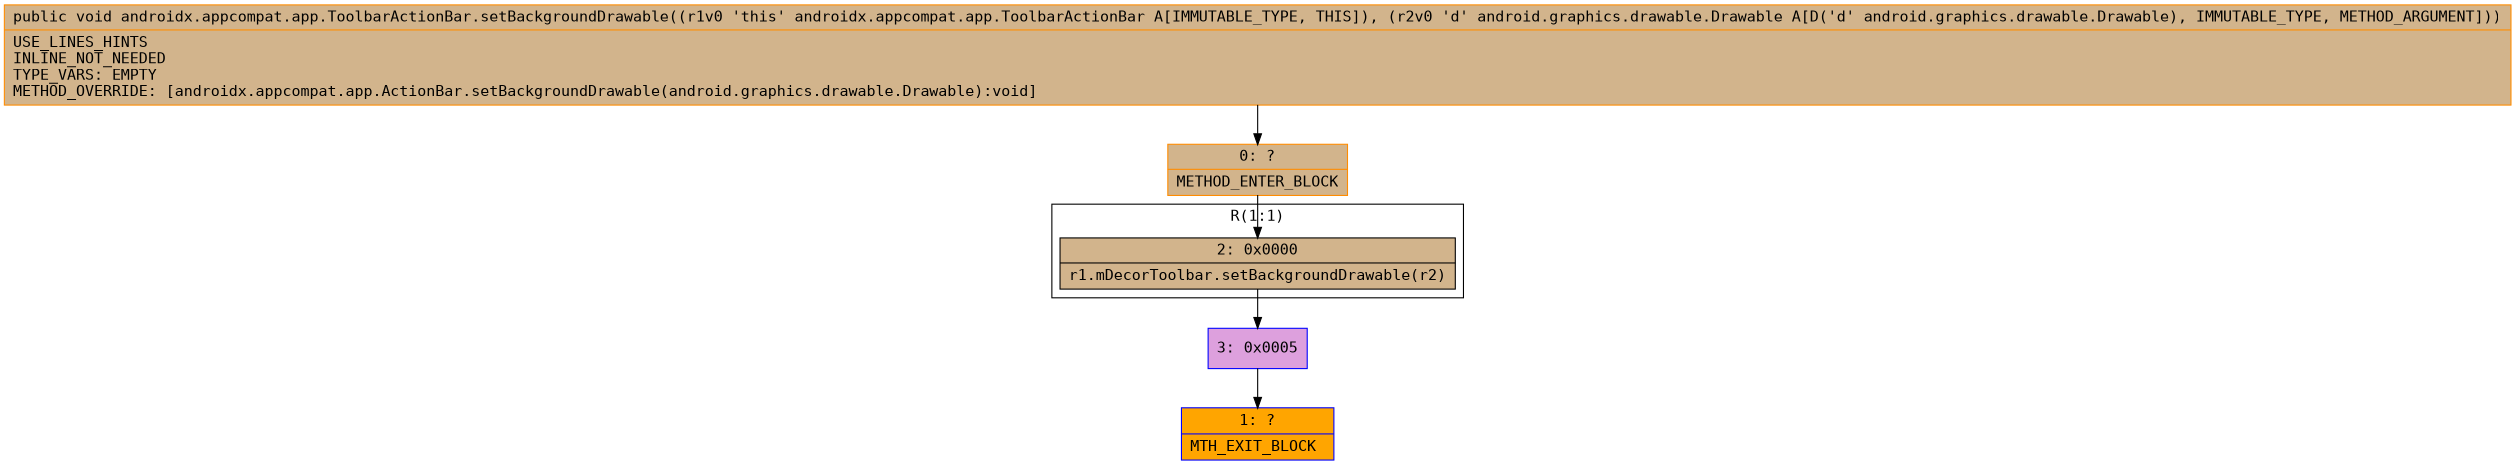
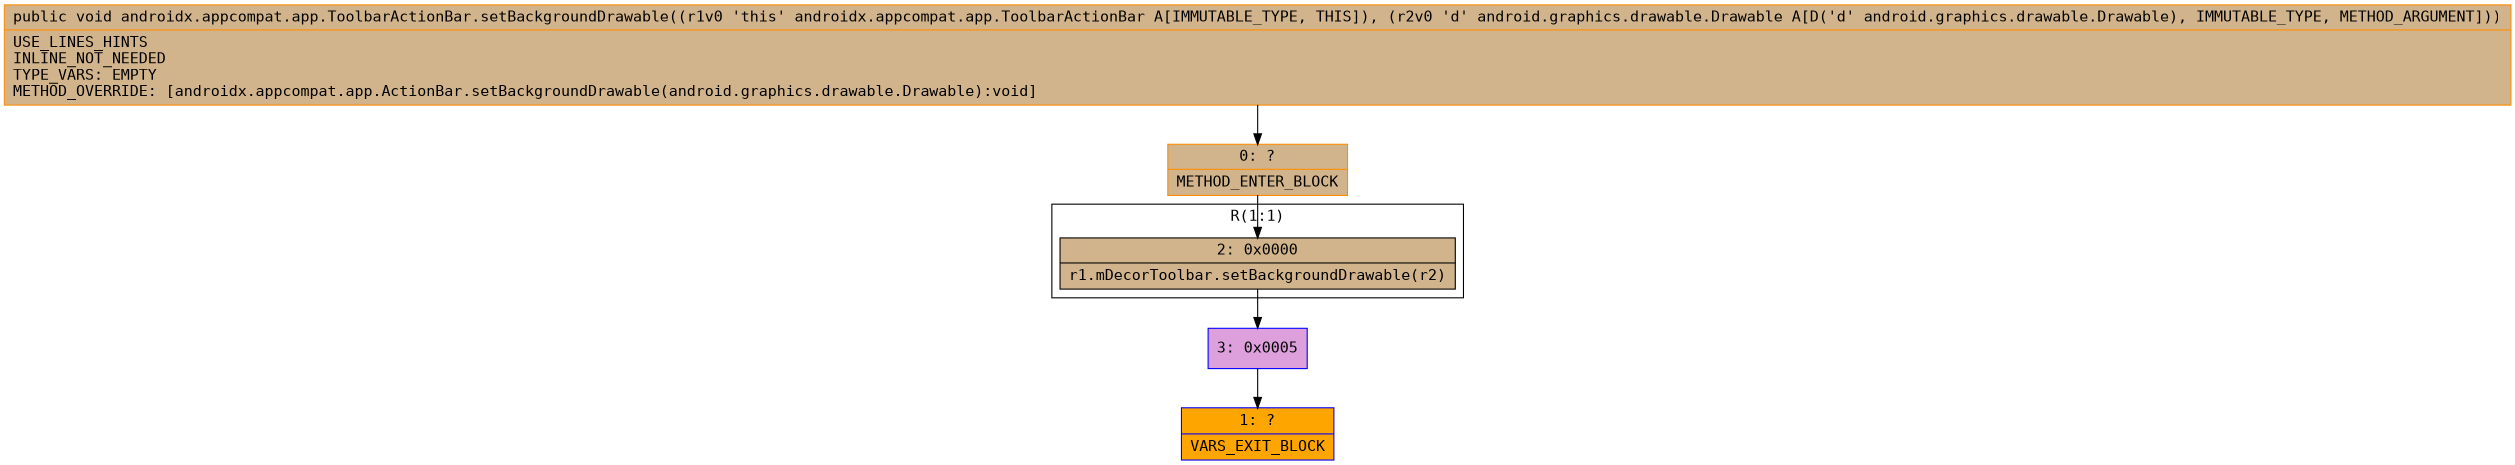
(1253, 446) -> (1258, 446)
